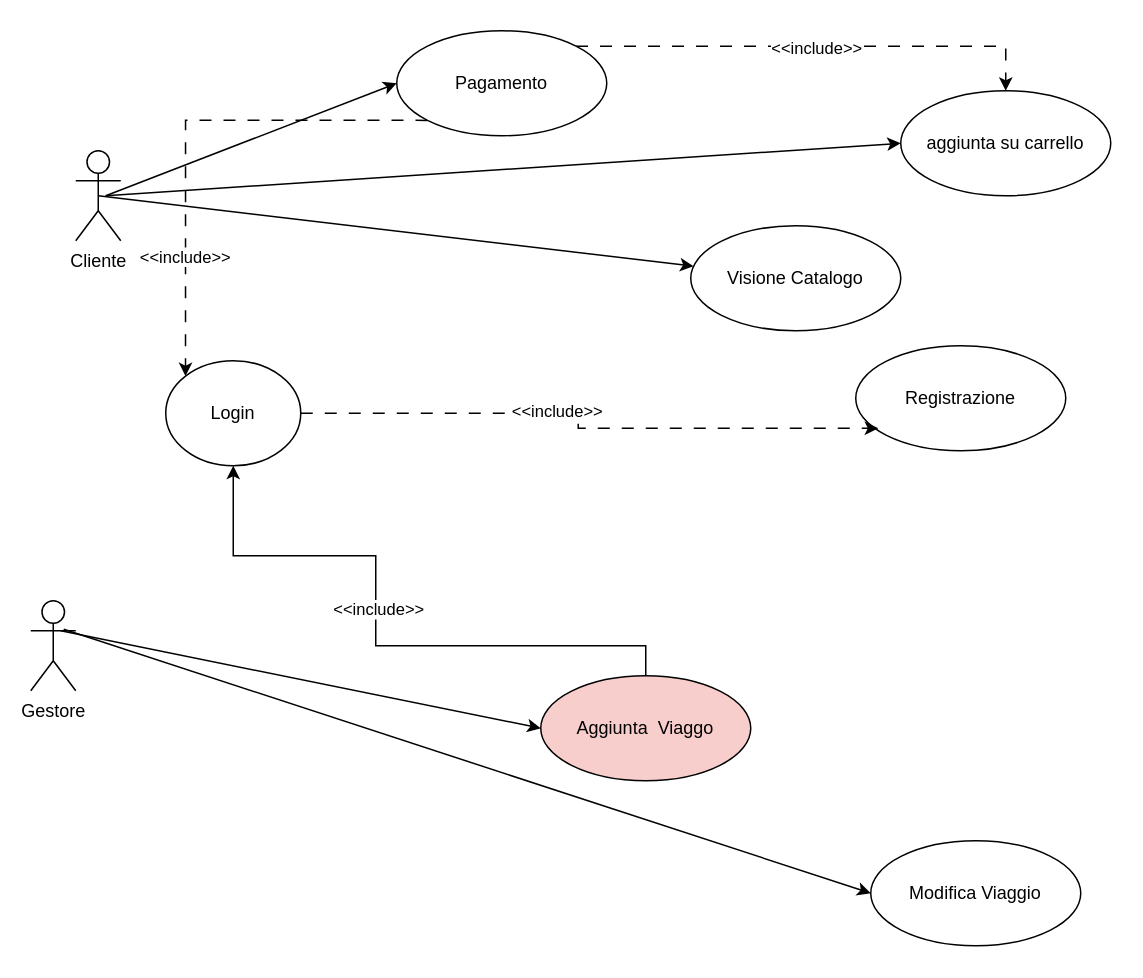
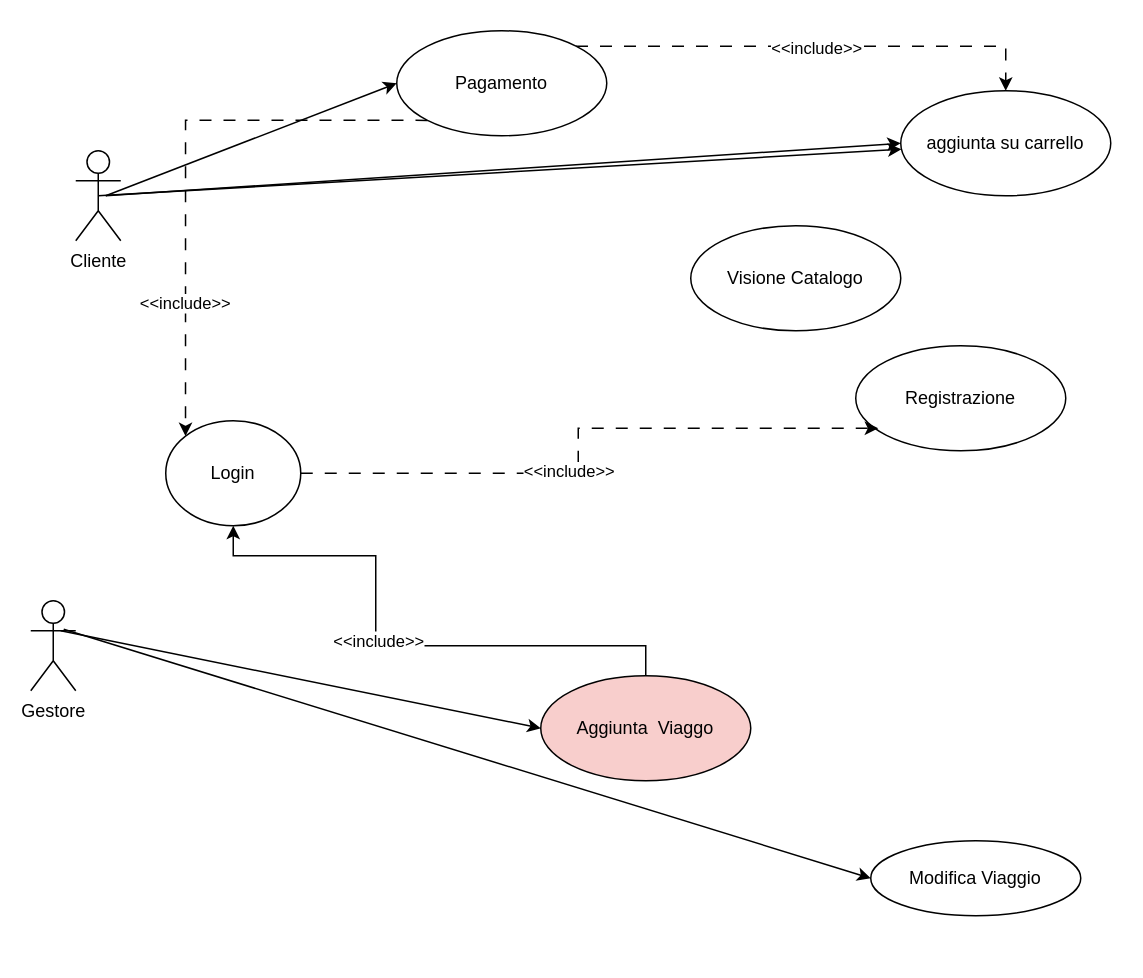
(393, 231) -> (605, 166)
(233, 413) -> (233, 473)
(976, 893) -> (976, 878)
